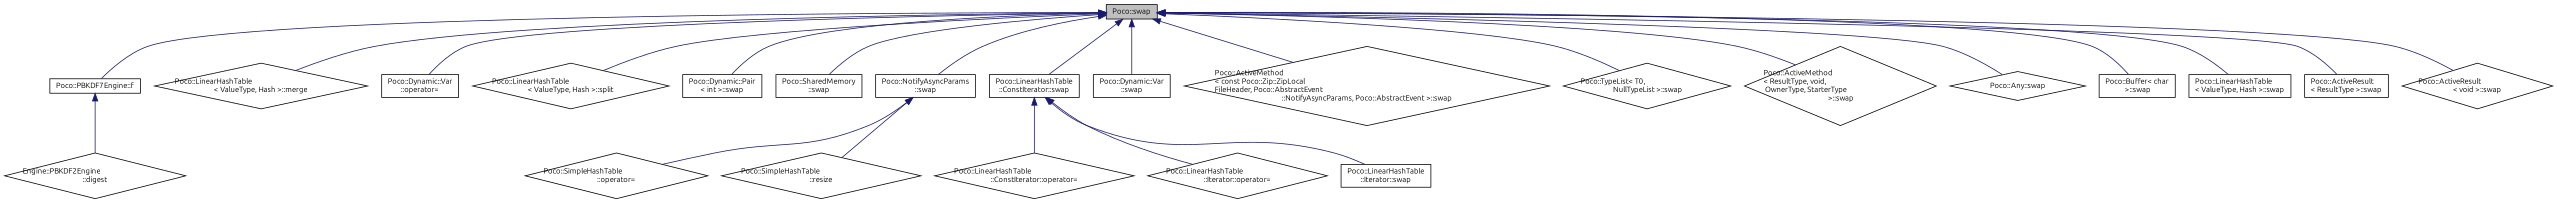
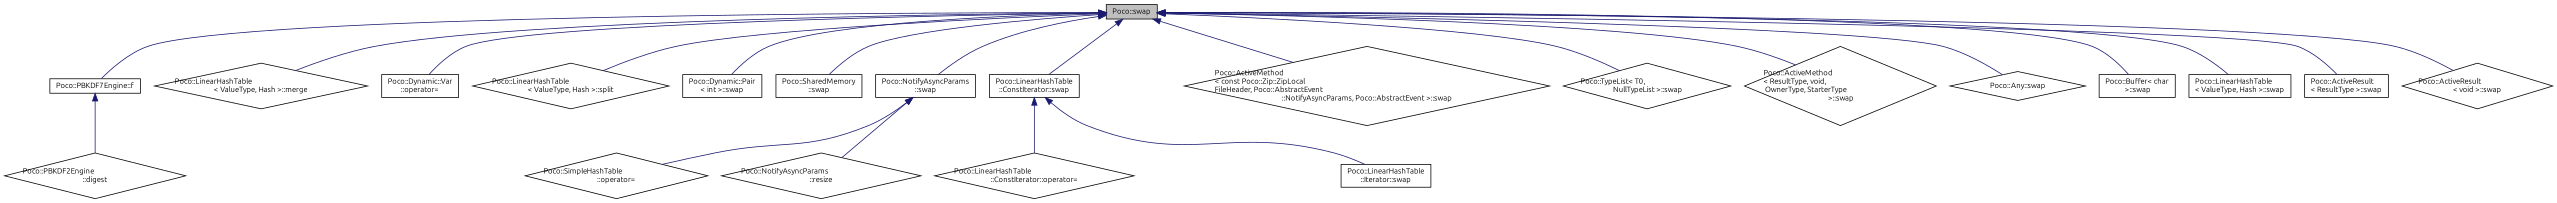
(1132, 86) -> none
(95, 176) -> (95, 176)
(821, 176) -> (821, 176)
(1238, 176) -> none
